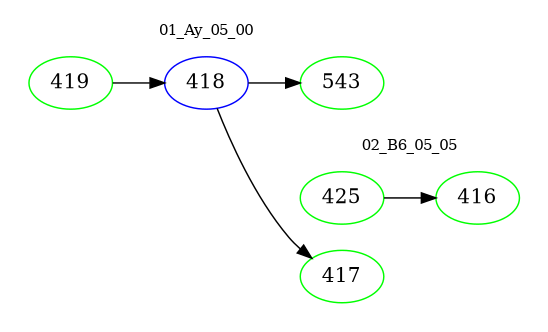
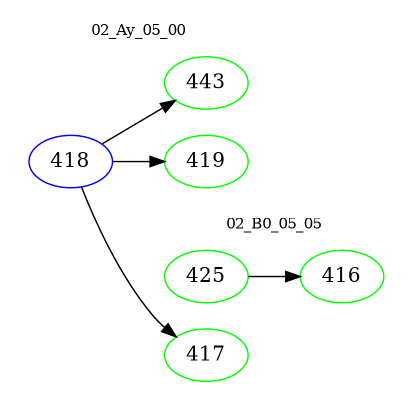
(206, 31) -> (139, 31)
(131, 83) -> (131, 162)
(342, 83) -> (206, 83)
(410, 146) -> (274, 225)
